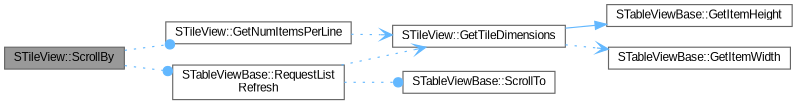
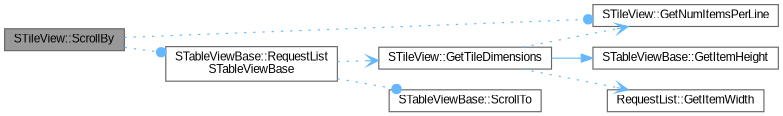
(366, 34) -> (570, 38)
(699, 58) -> (686, 101)
(258, 82) -> (252, 64)
